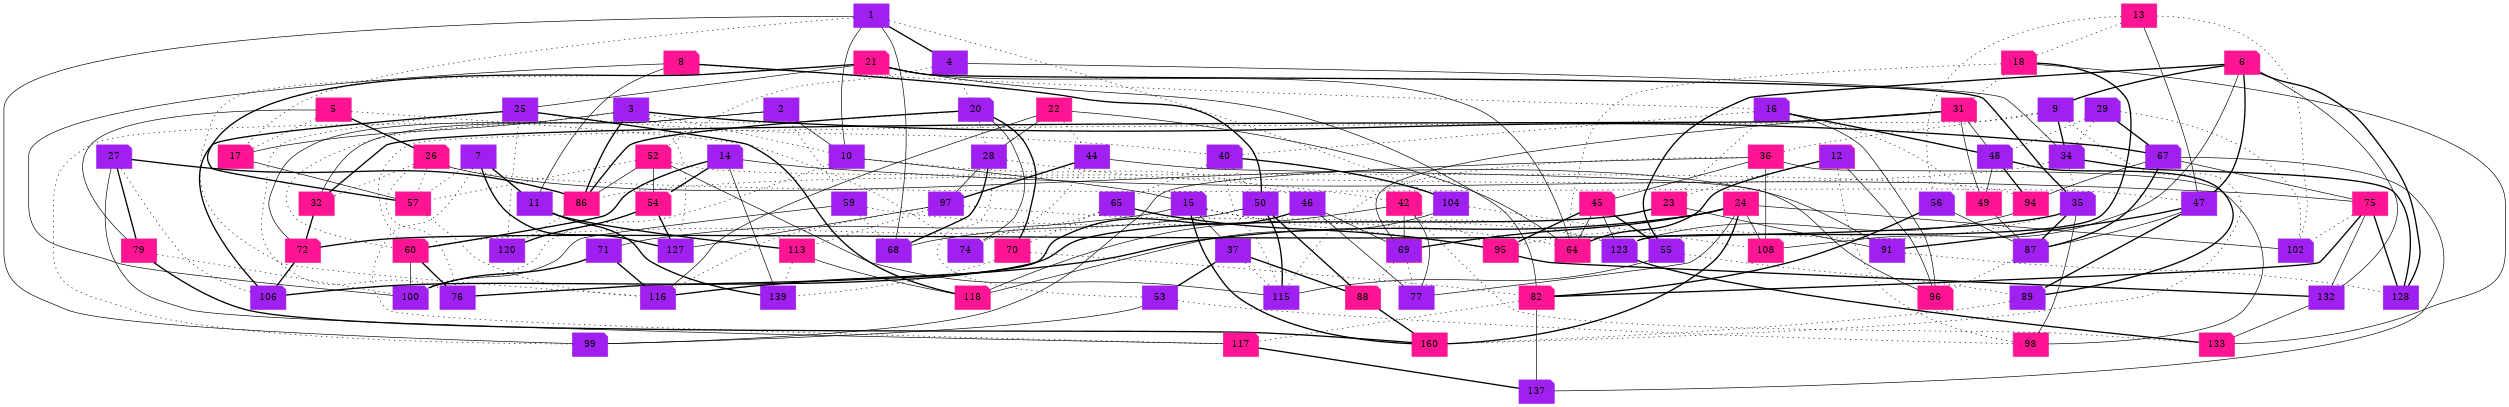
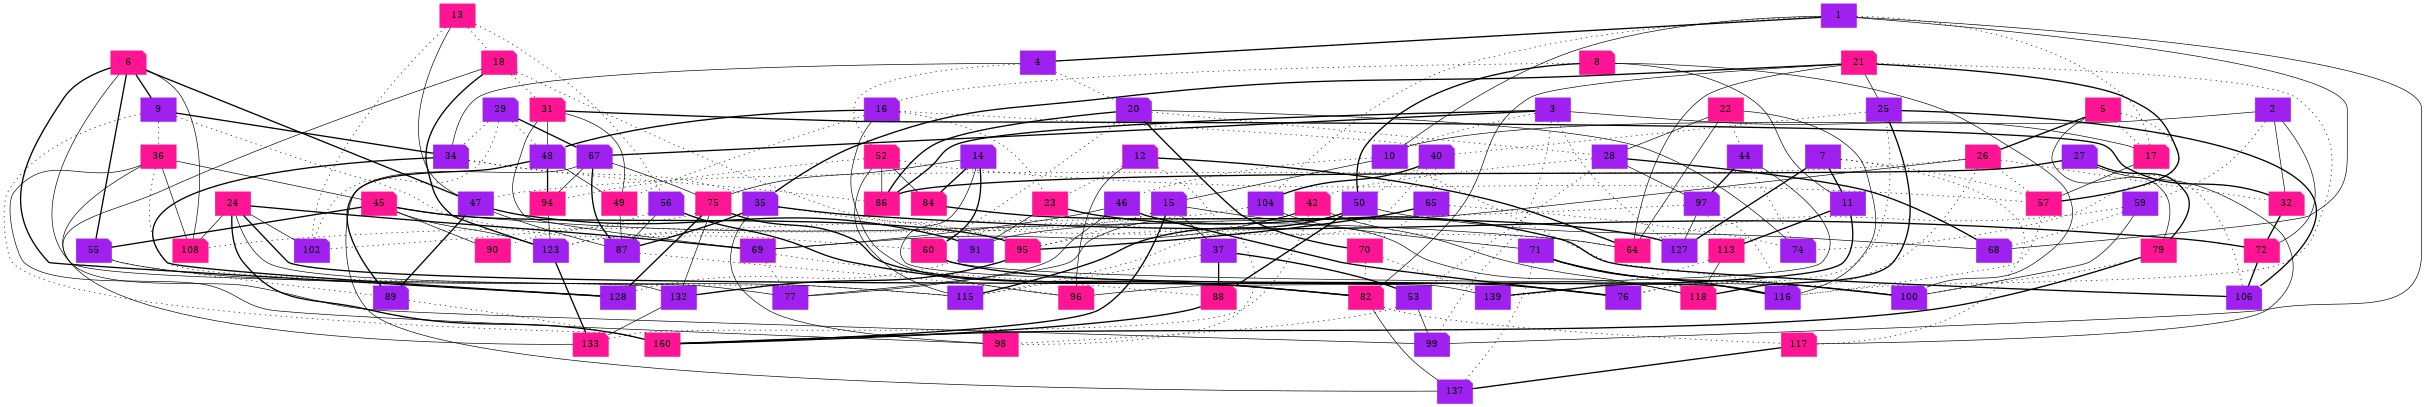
(653, 204) -> (929, 204)
none -> (493, 251)
(507, 251) -> none
none -> (1511, 320)
